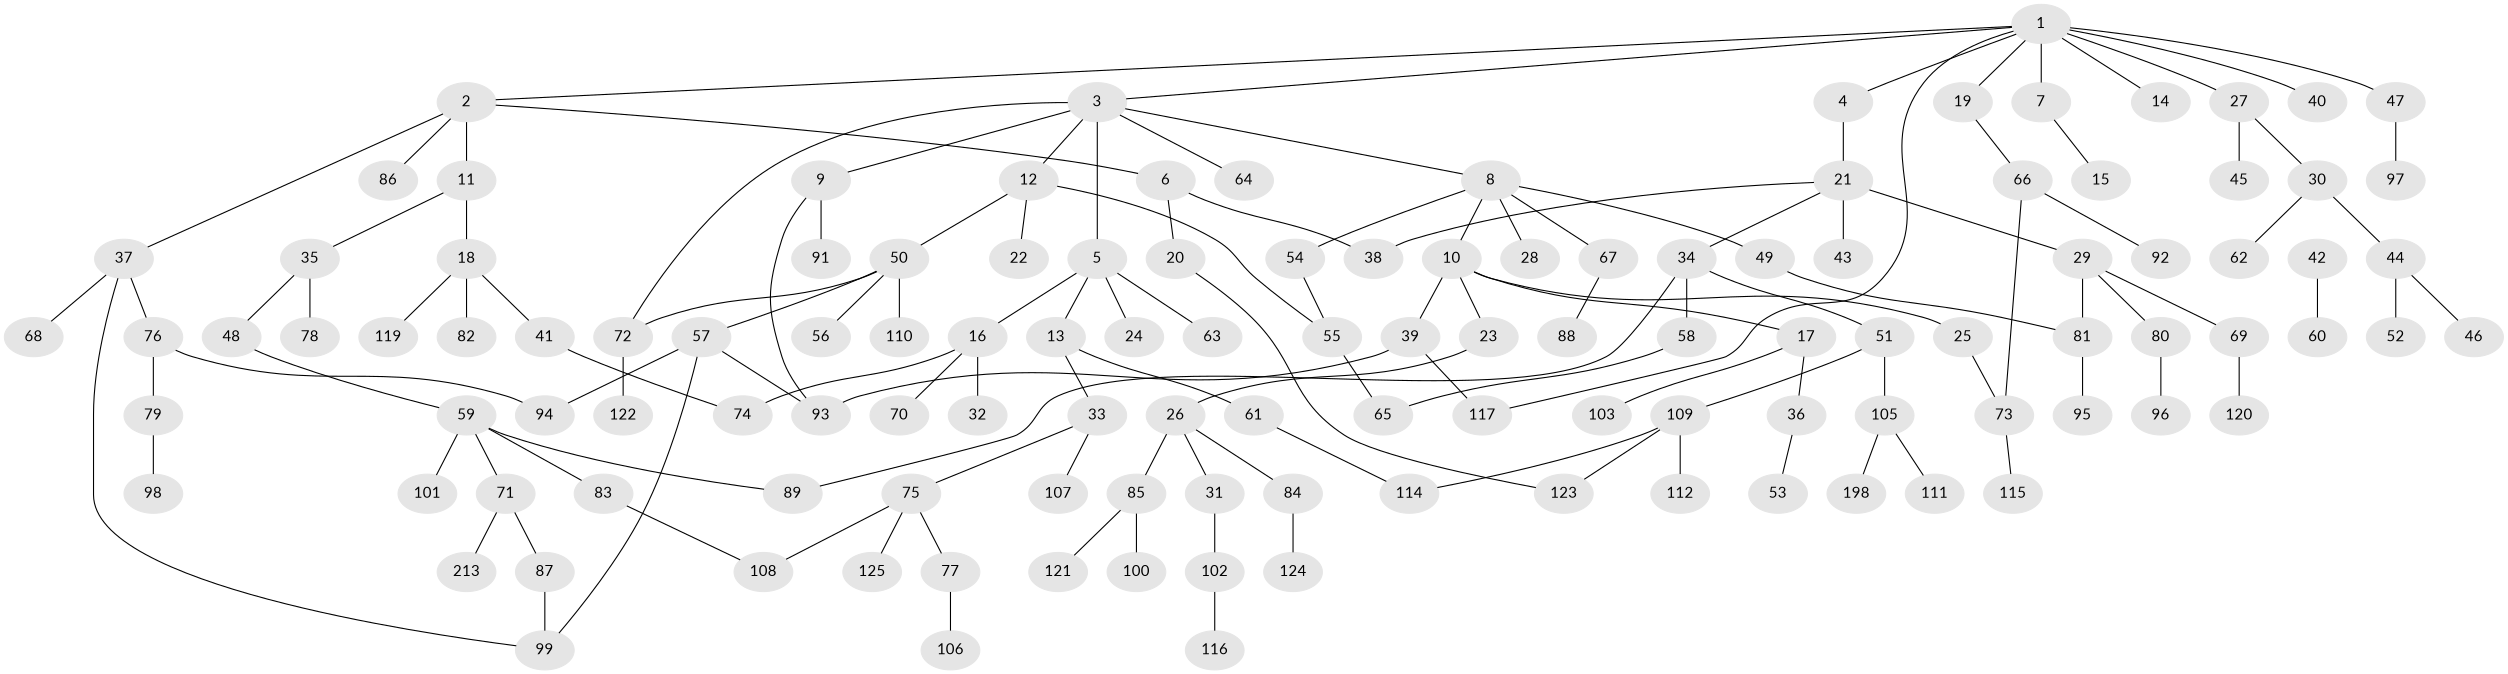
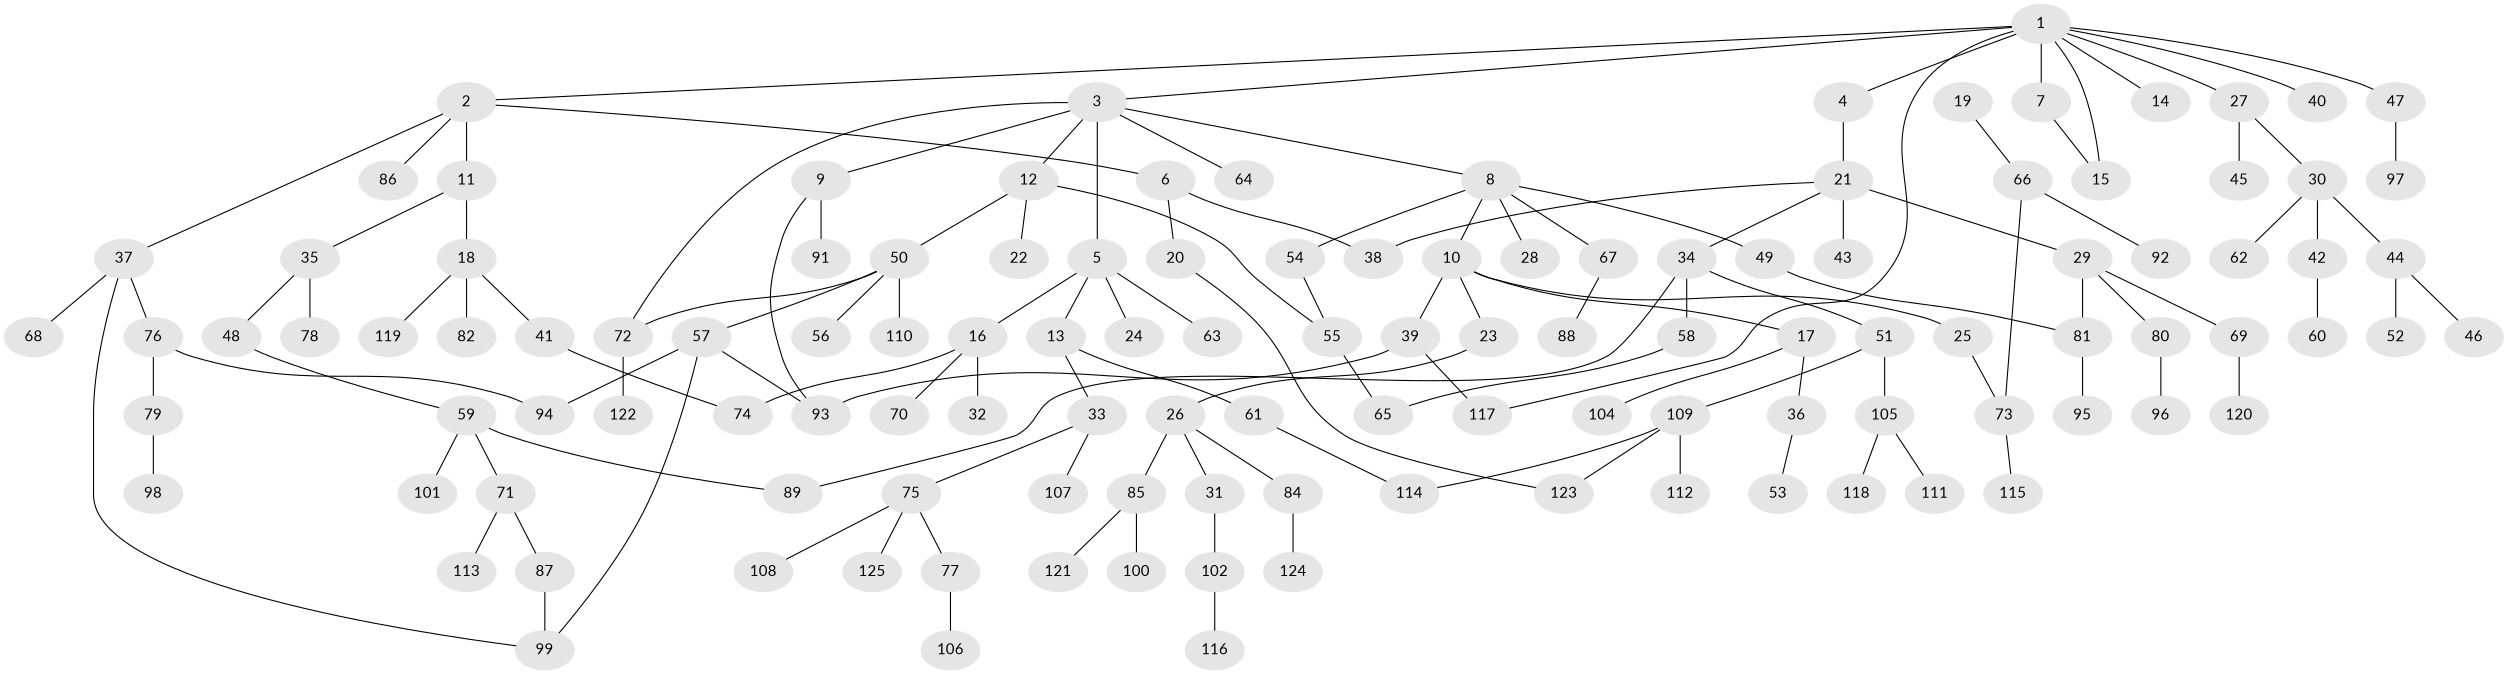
(2002, 63) -> (2086, 98)
none -> (2317, 220)
(1602, 415) -> (1602, 415)
(604, 494) -> none
(1856, 494) -> (1856, 494)
(467, 572) -> (467, 572)
